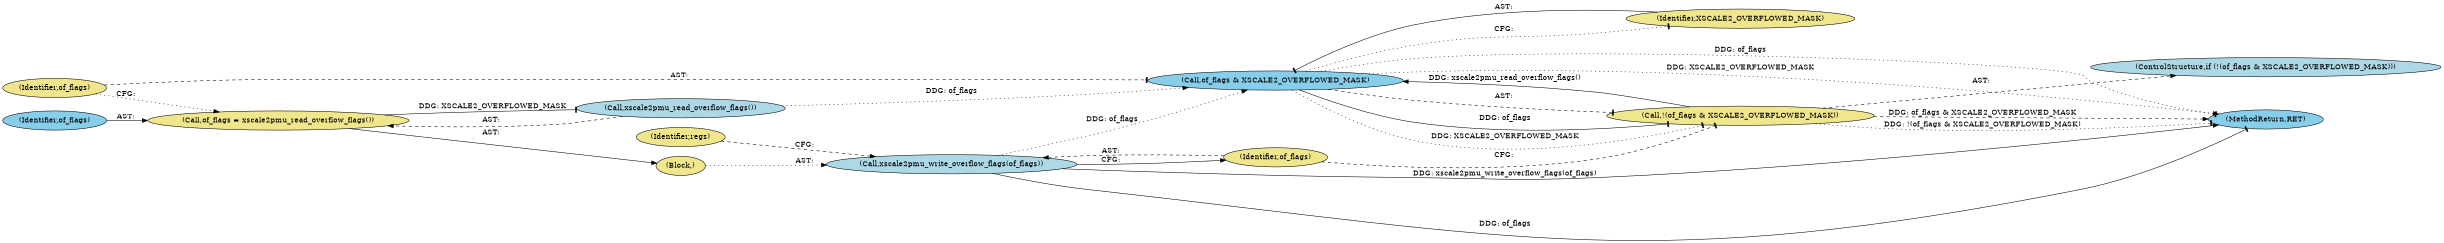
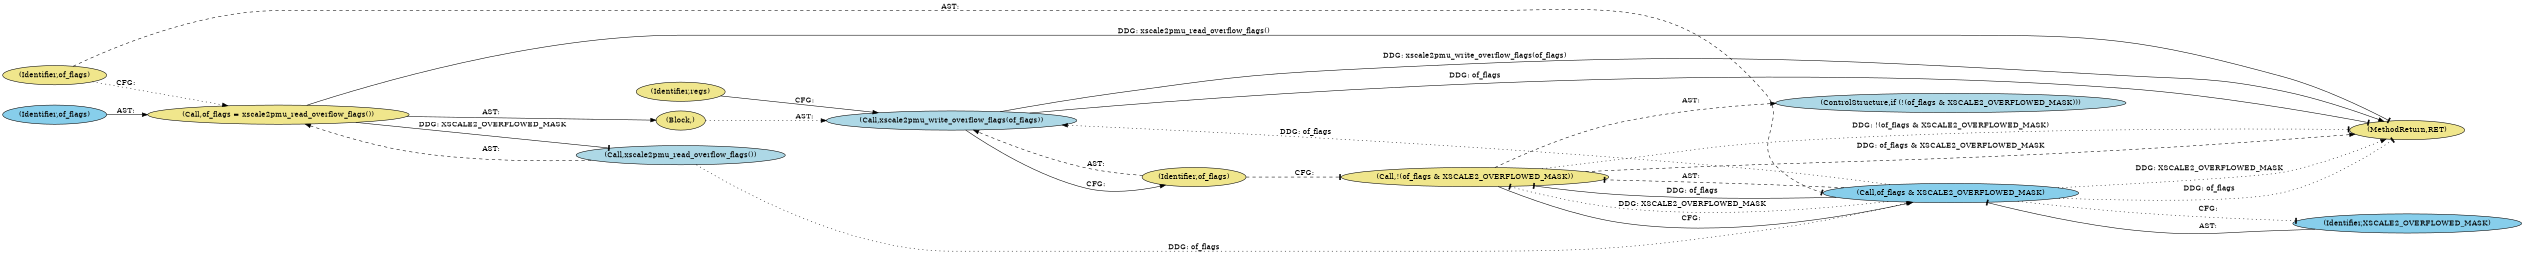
(1740, 19) -> (2407, 223)
none -> (1350, 35)
(1505, 78) -> (1692, 218)
(2266, 119) -> (2407, 130)
(1121, 128) -> (1479, 148)
(796, 149) -> (797, 104)
